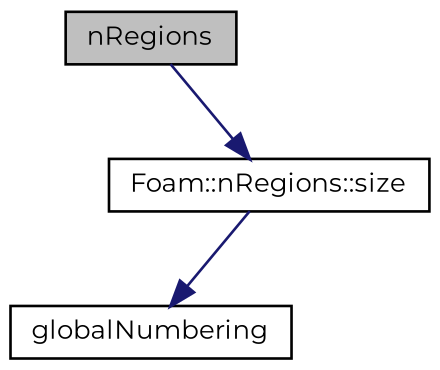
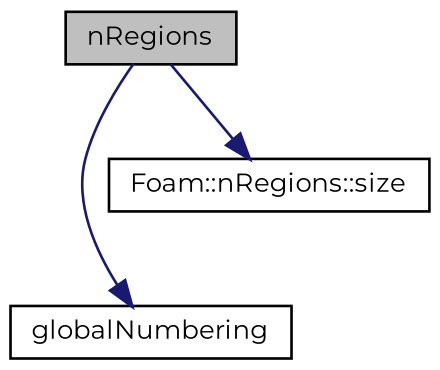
(219, 249) -> (83, 172)
